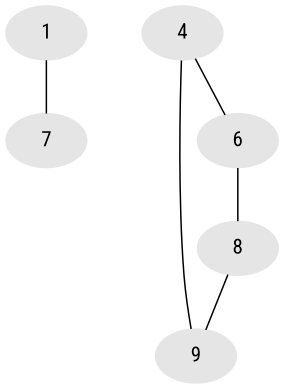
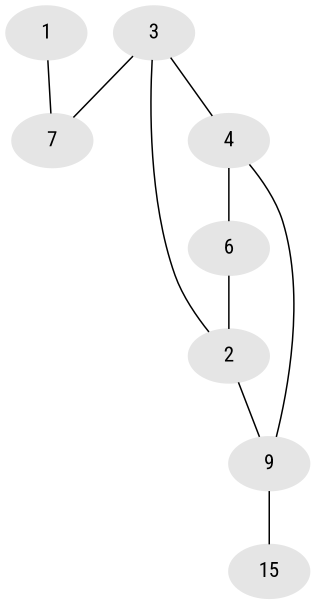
none -> (154, 33)
(238, 248) -> (229, 356)
none -> (269, 571)
